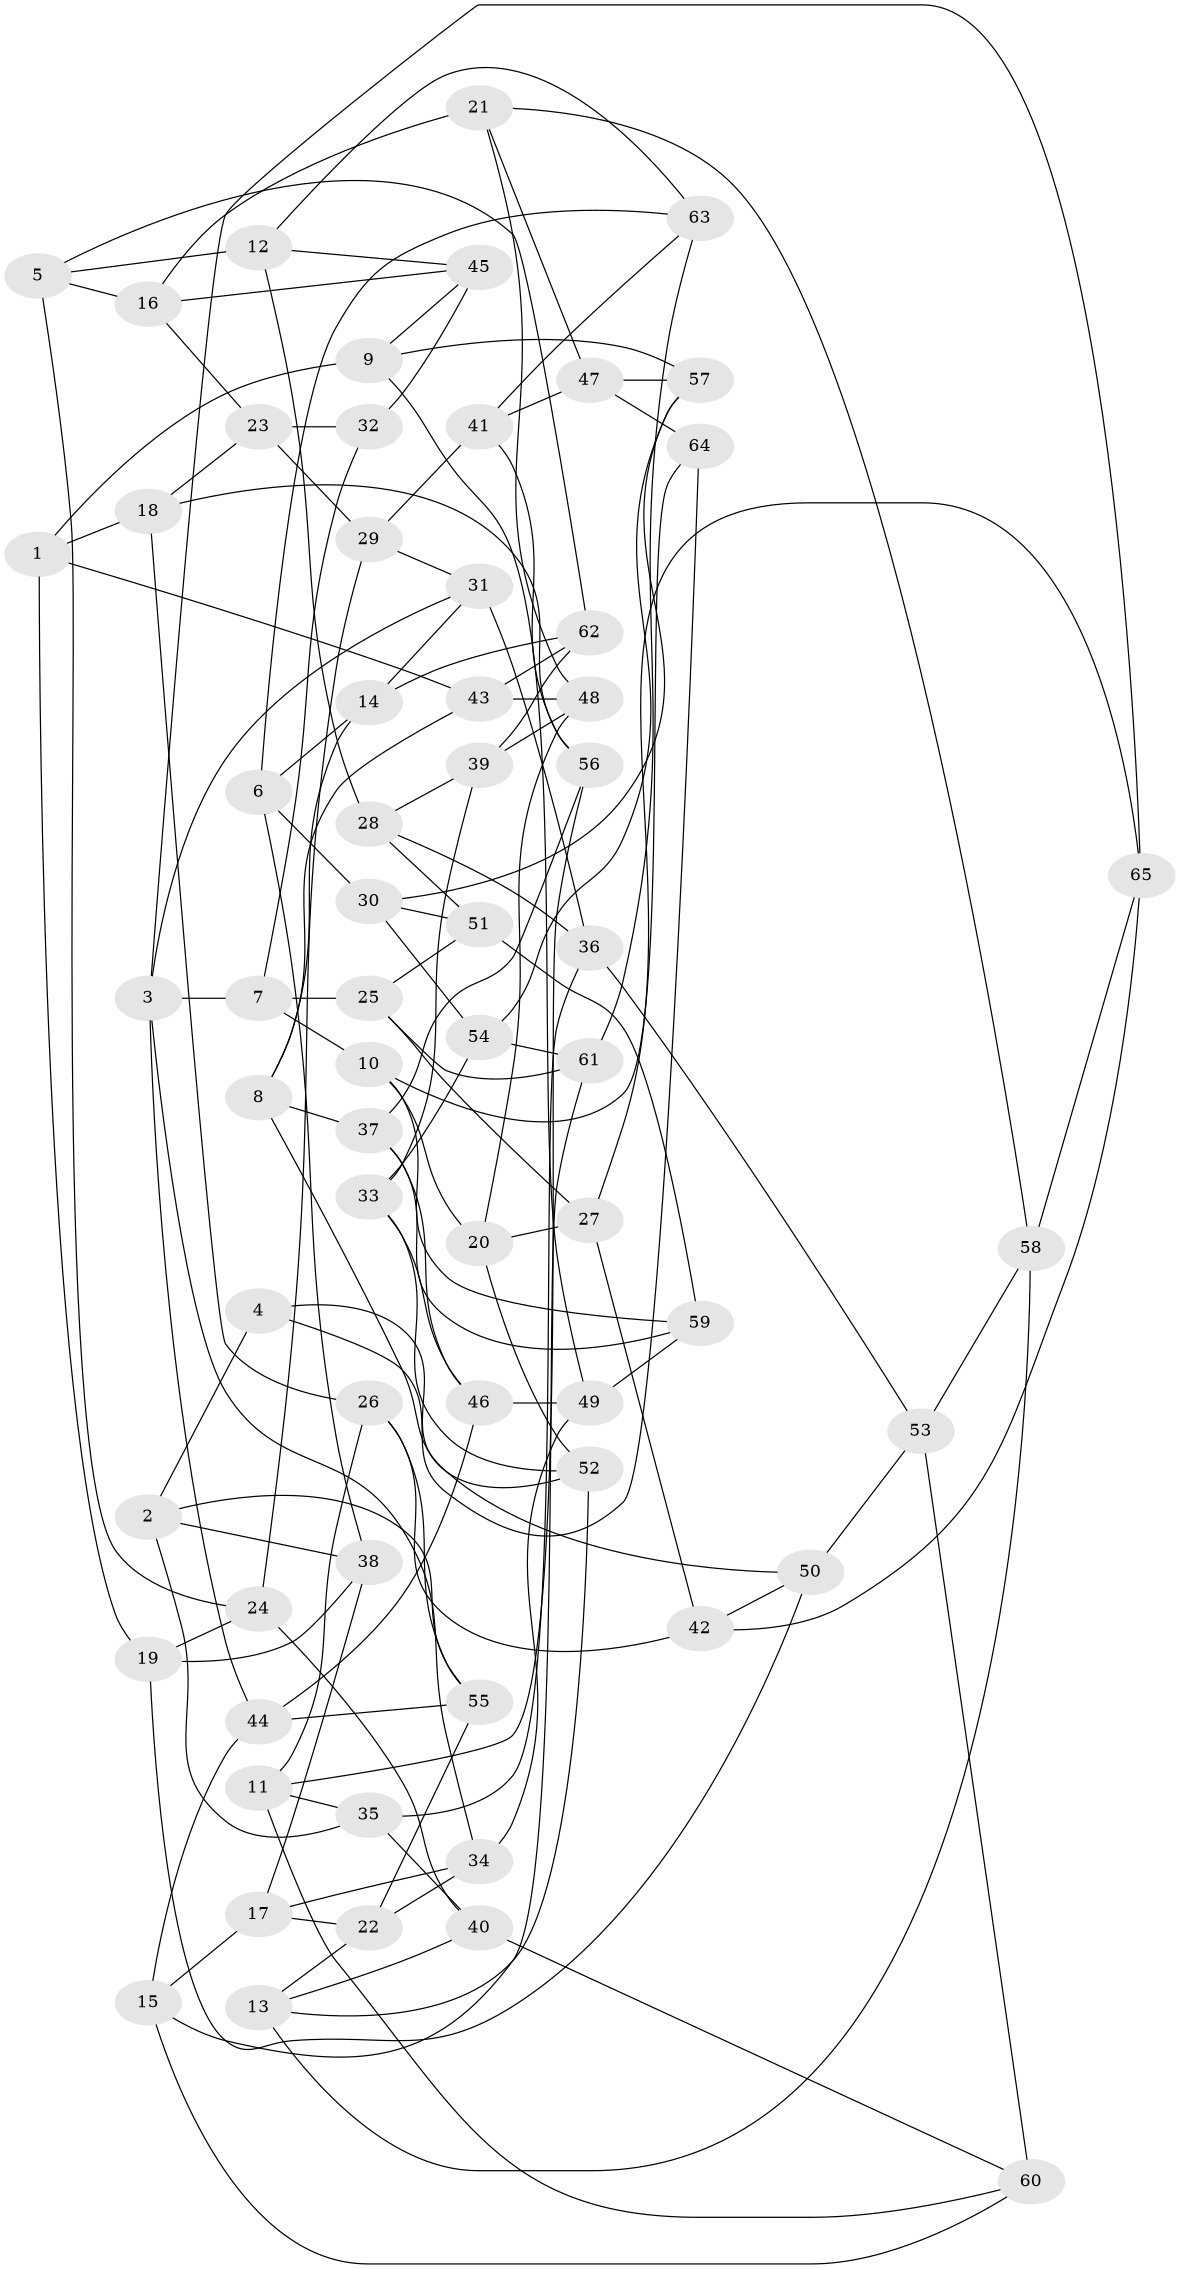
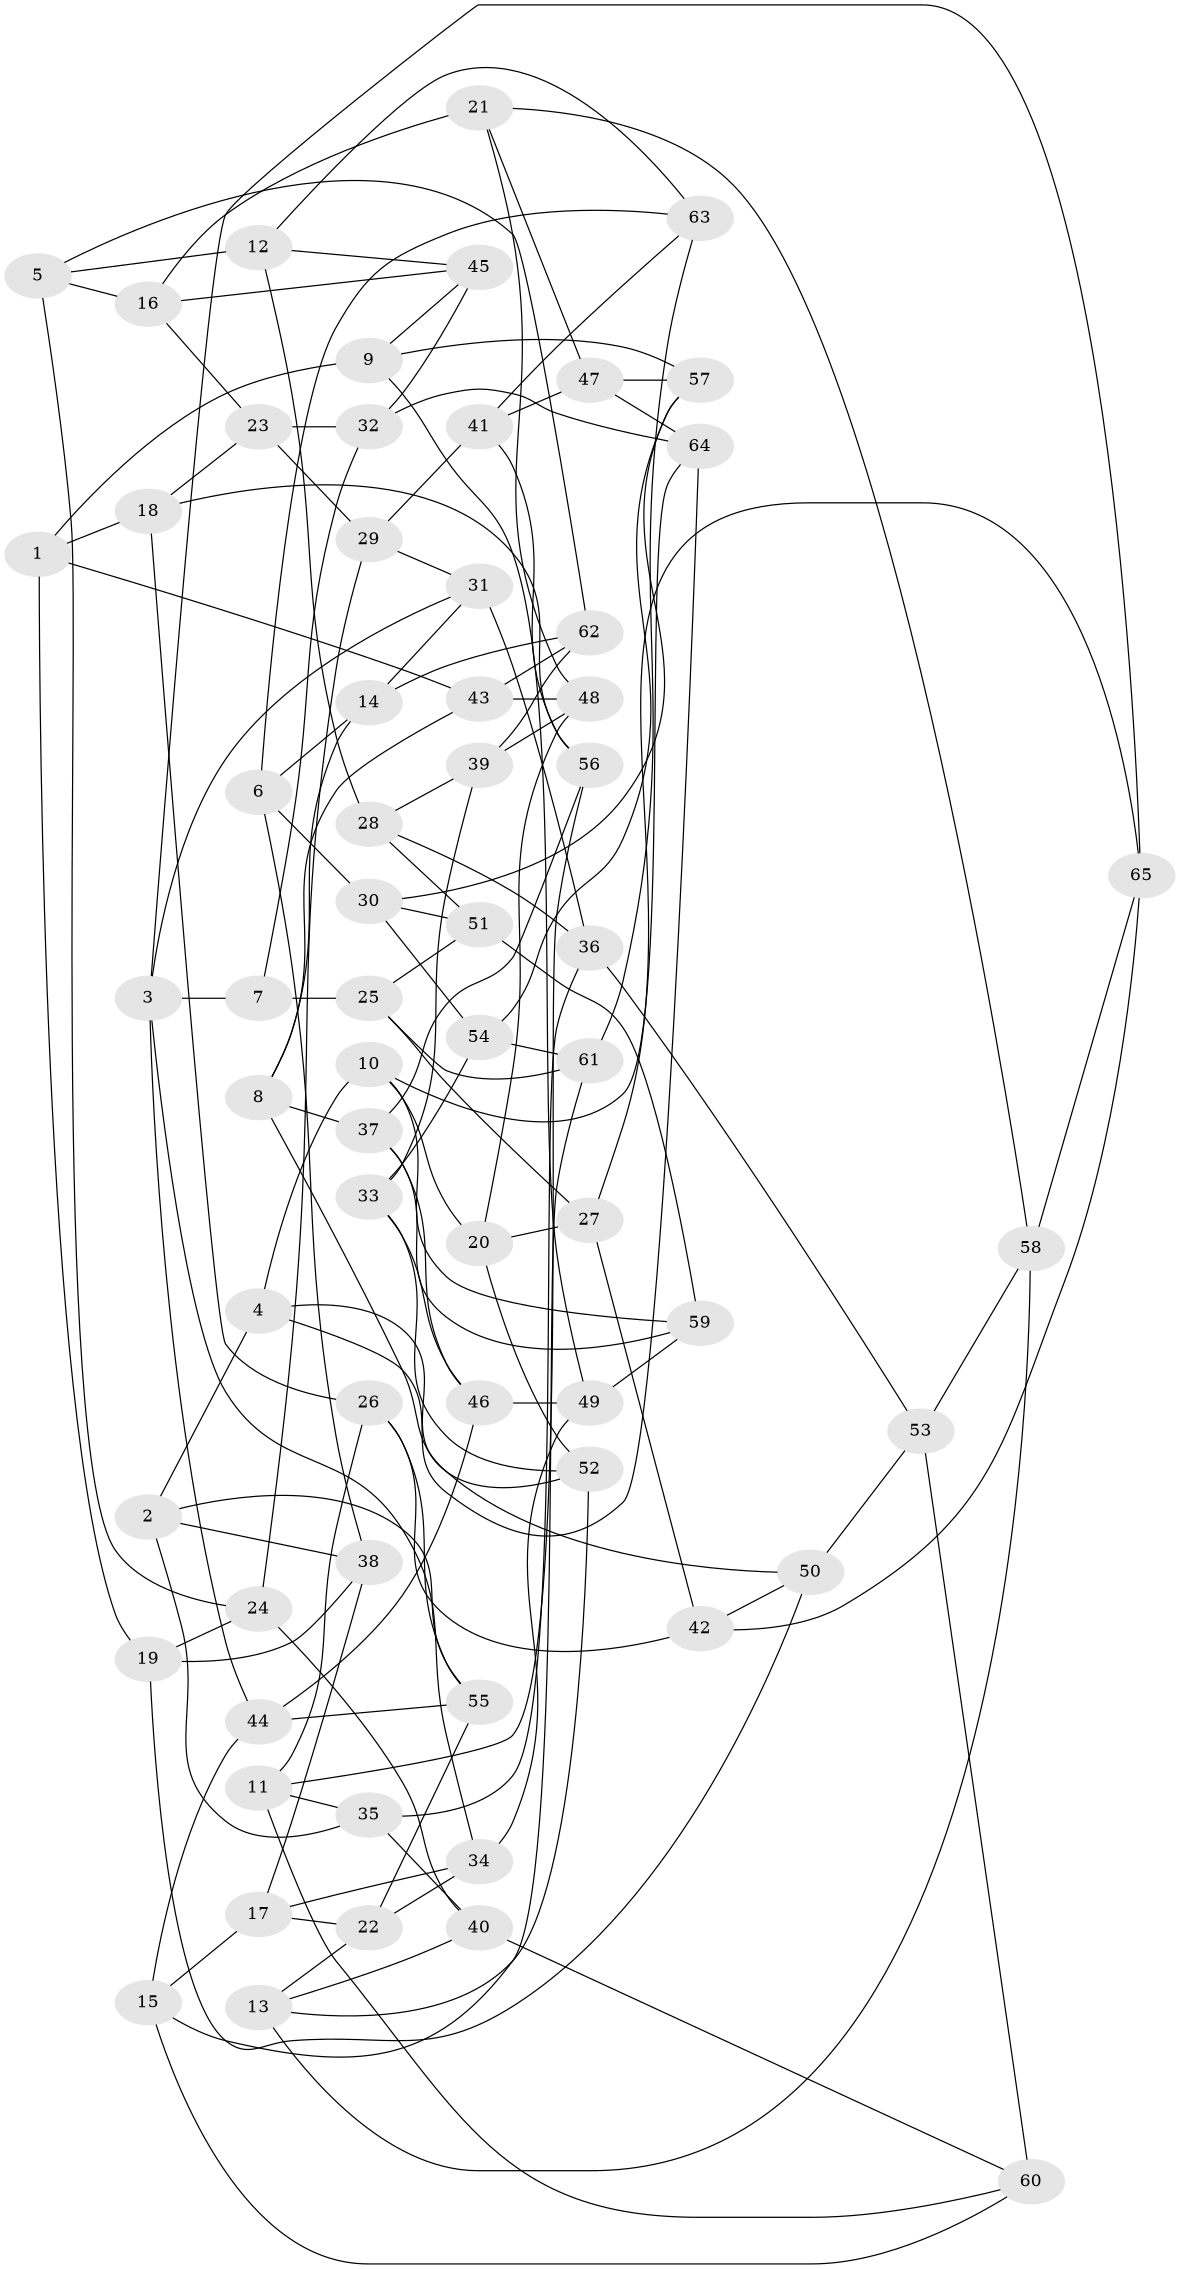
none -> (498, 391)
(315, 1032) -> (295, 1186)
